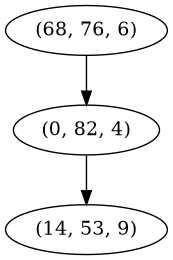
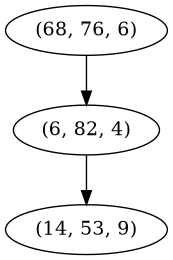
(86, 130) -> (86, 130)
